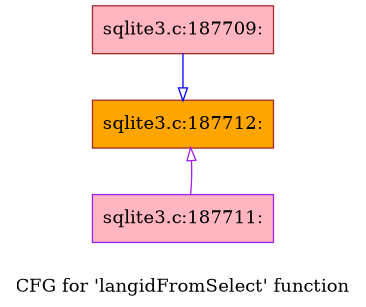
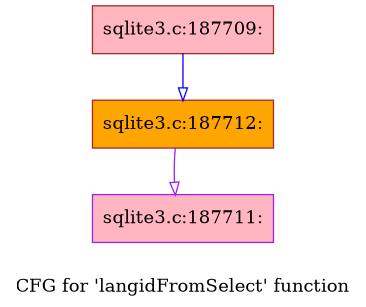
(192, 178) -> (174, 165)
